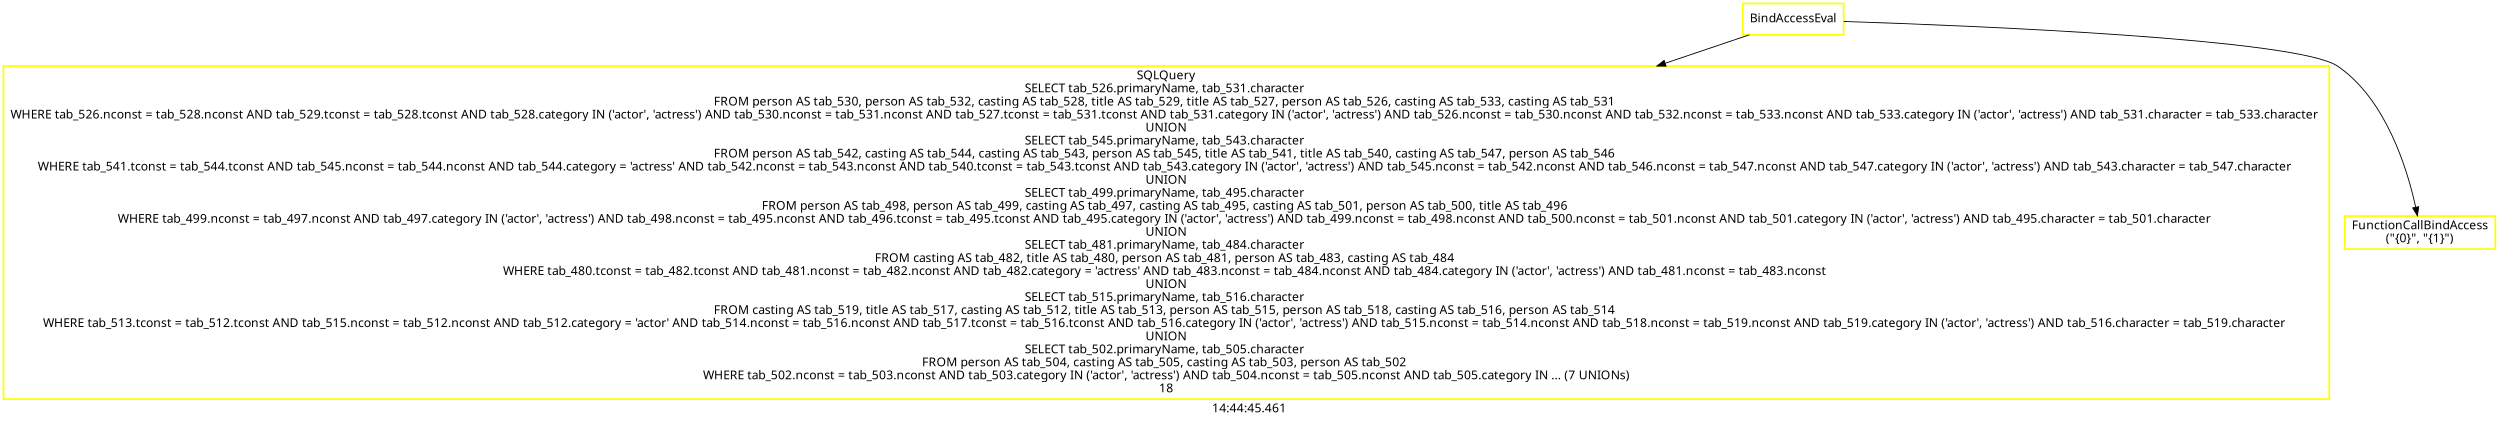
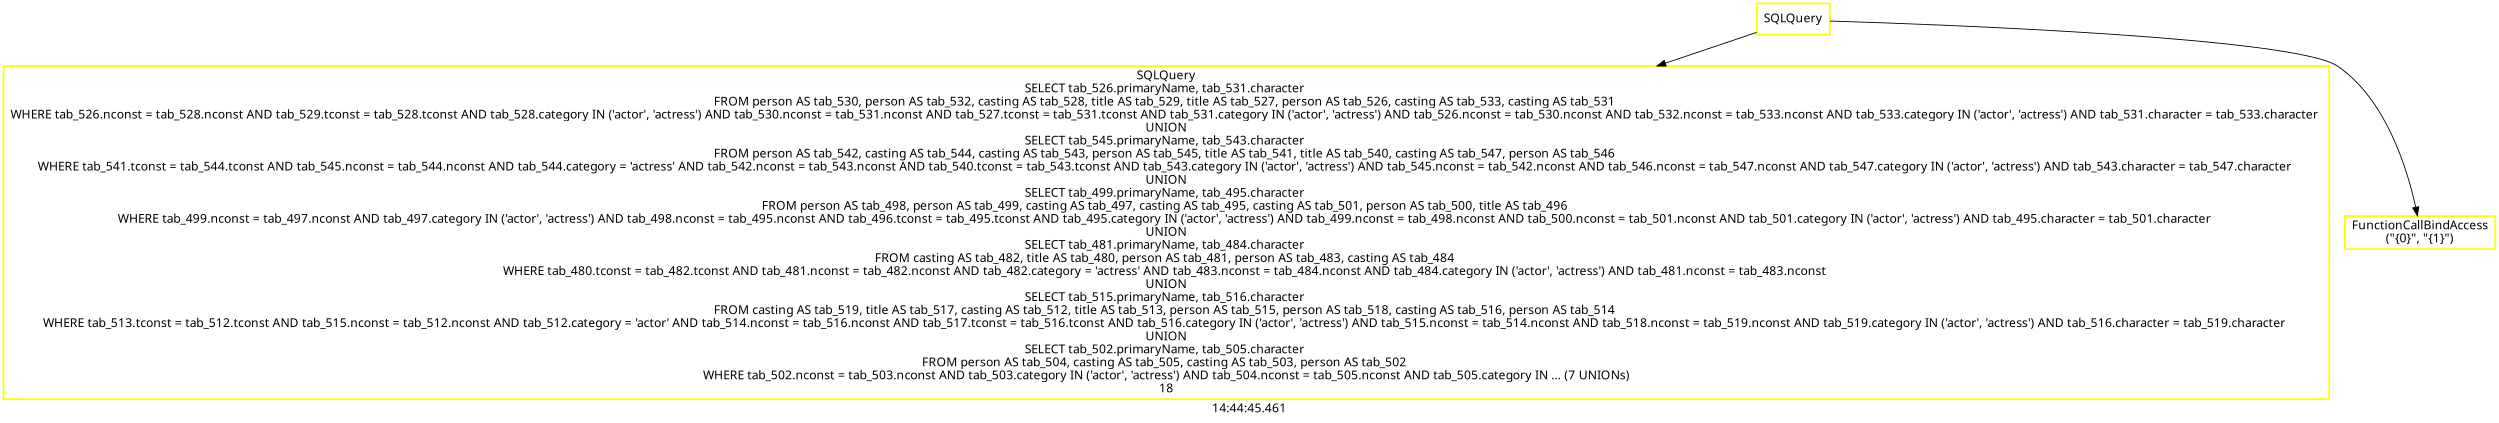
(1793, 19) -> (1793, 19)
